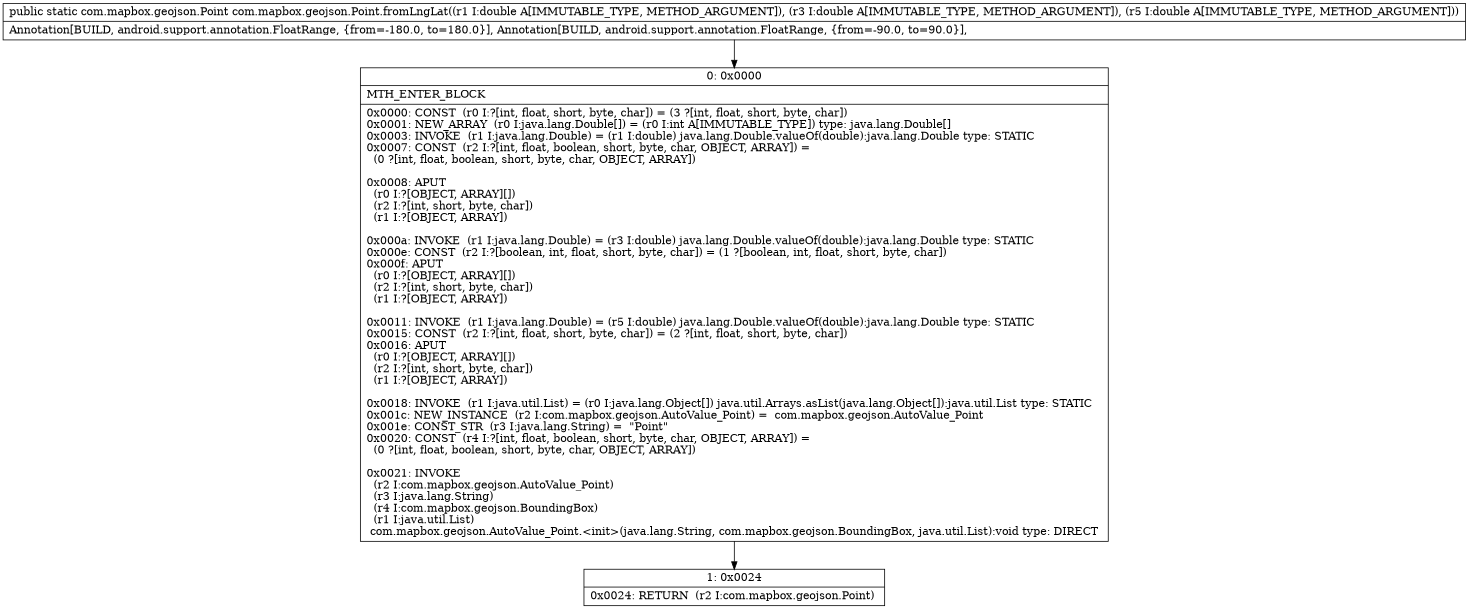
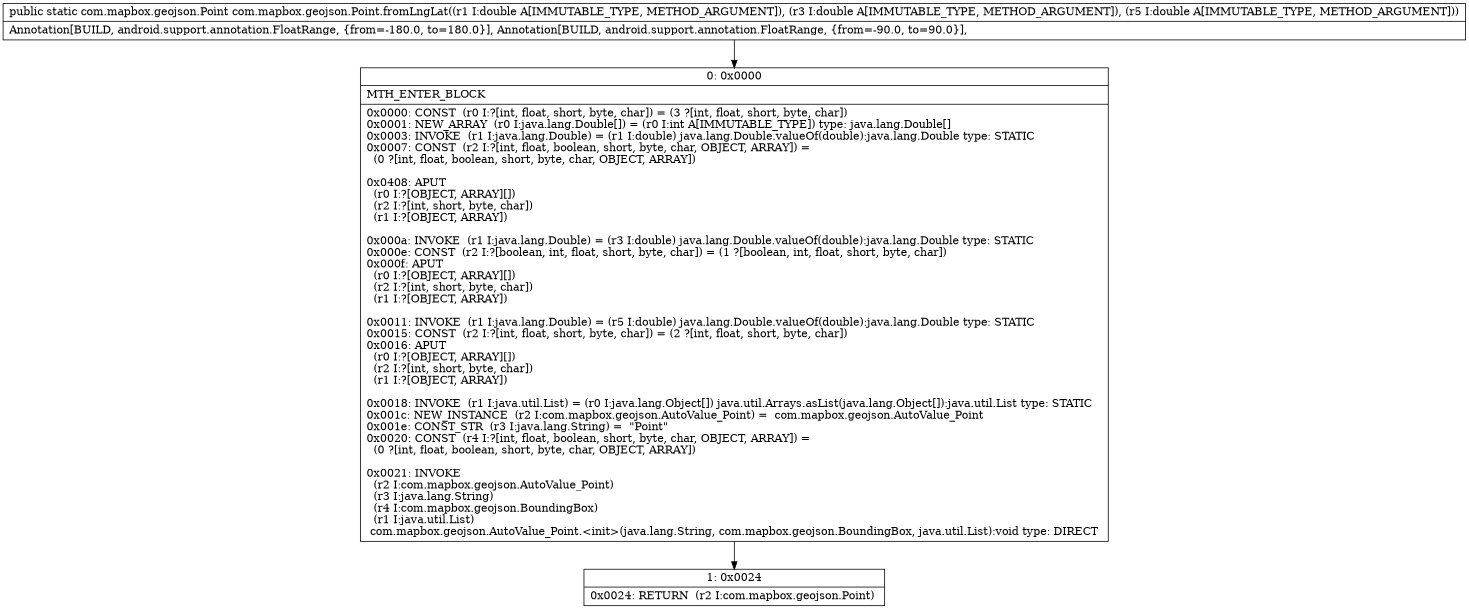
(410, 183) -> (410, 183)
